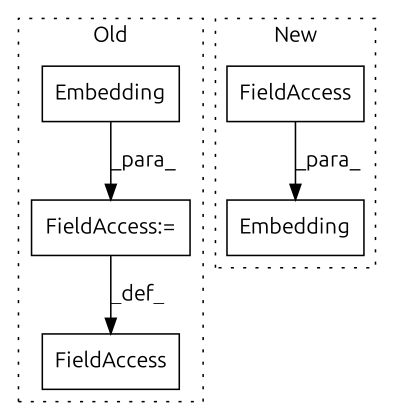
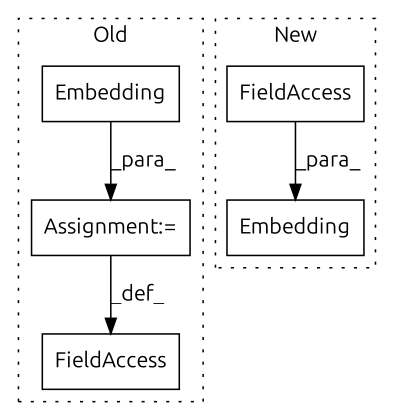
(111, 228) -> (111, 228)
